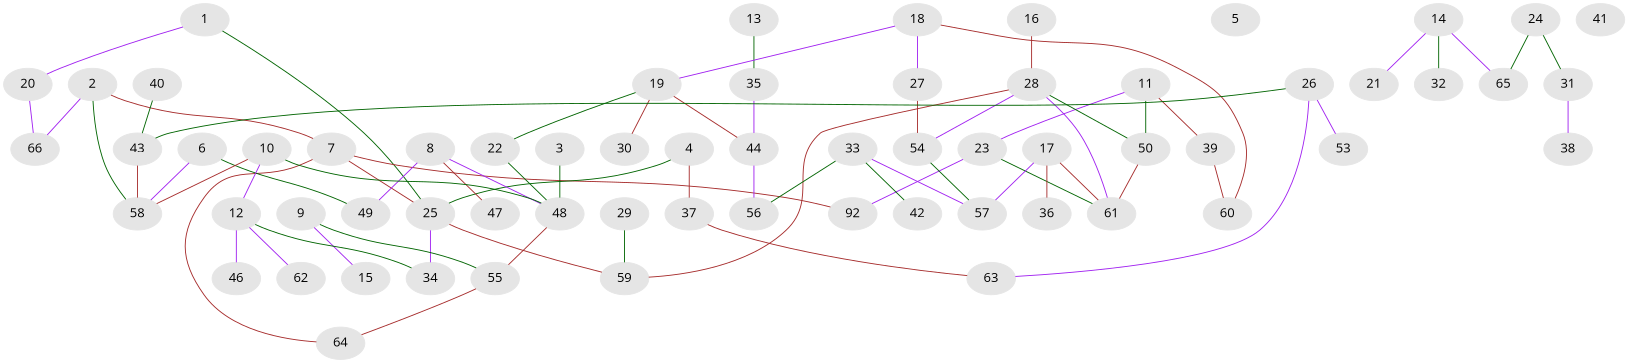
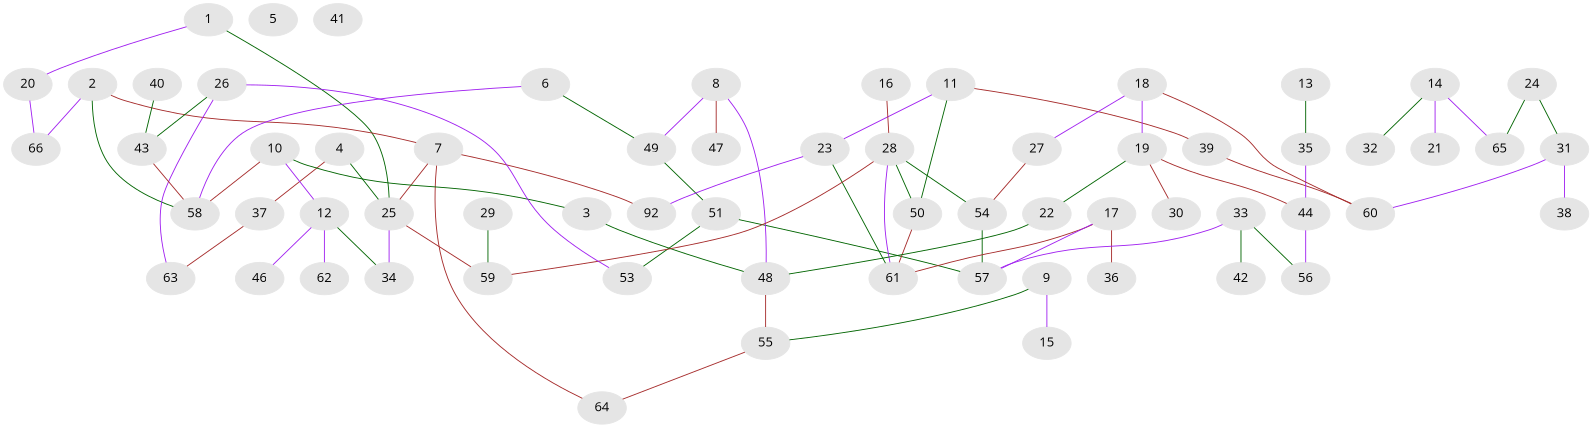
(975, 117) -> (936, 182)
(420, 182) -> (428, 186)
none -> (1470, 186)
none -> (716, 214)
